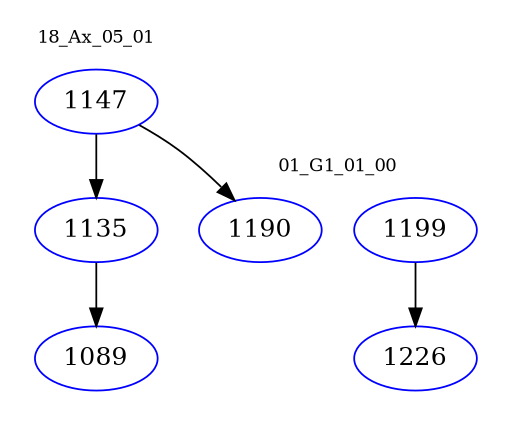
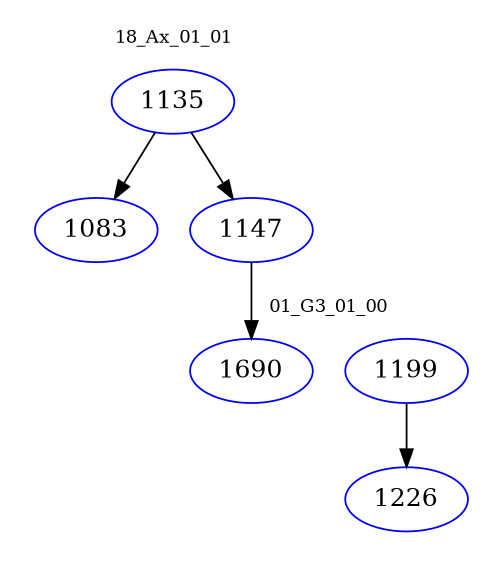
(96, 38) -> (174, 38)
(96, 157) -> (207, 158)
(338, 167) -> (329, 308)
(260, 230) -> (251, 371)
(96, 358) -> (96, 230)
